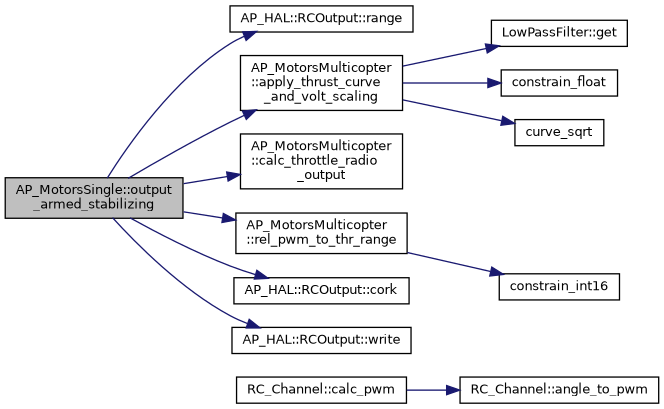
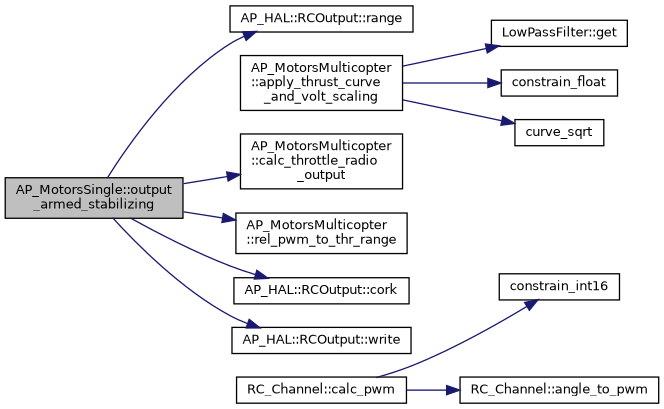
(185, 146) -> none
(449, 262) -> (454, 347)
